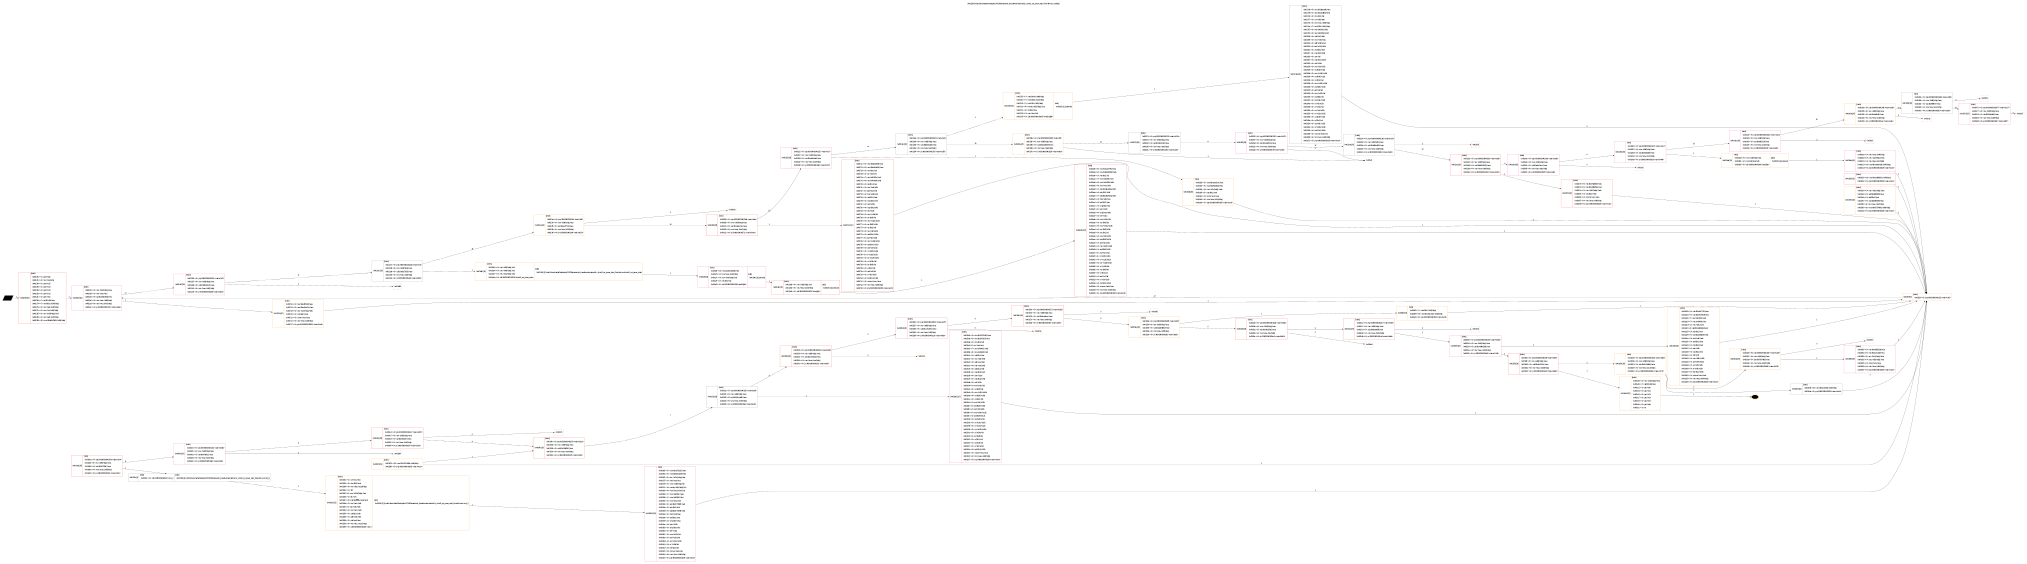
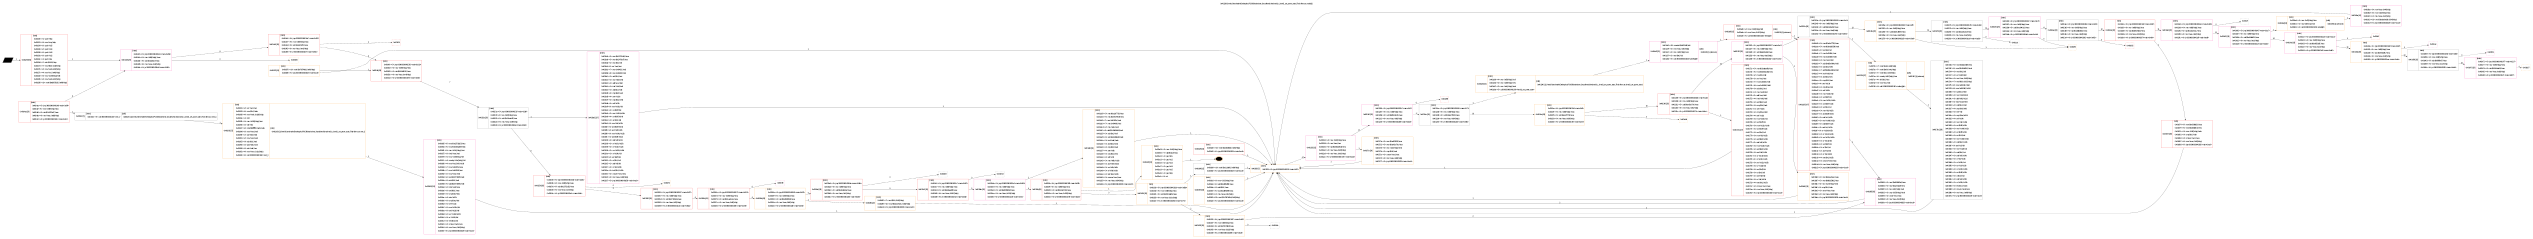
none -> (2015, 43)
(1541, 232) -> (1864, 158)
(68, 298) -> (93, 60)
(1038, 331) -> none
